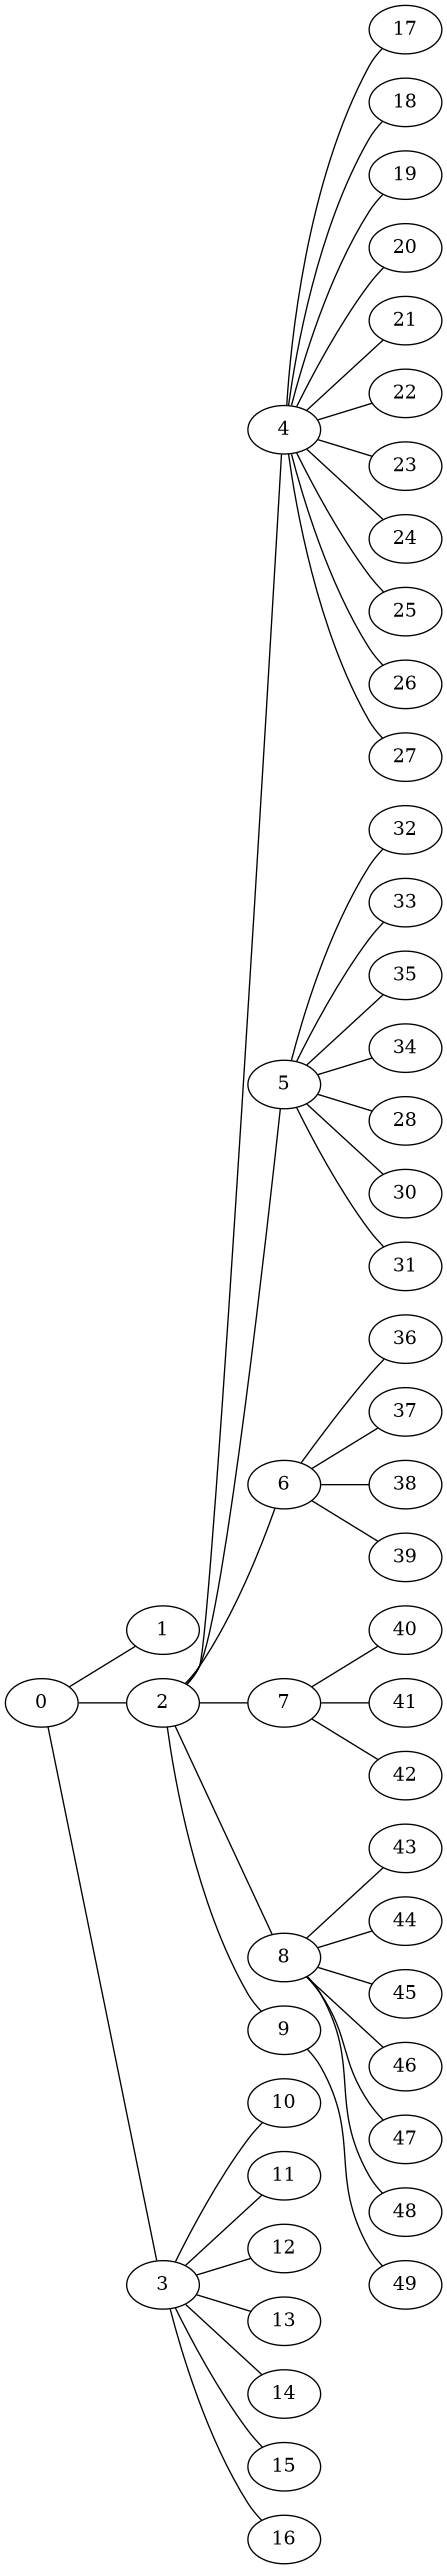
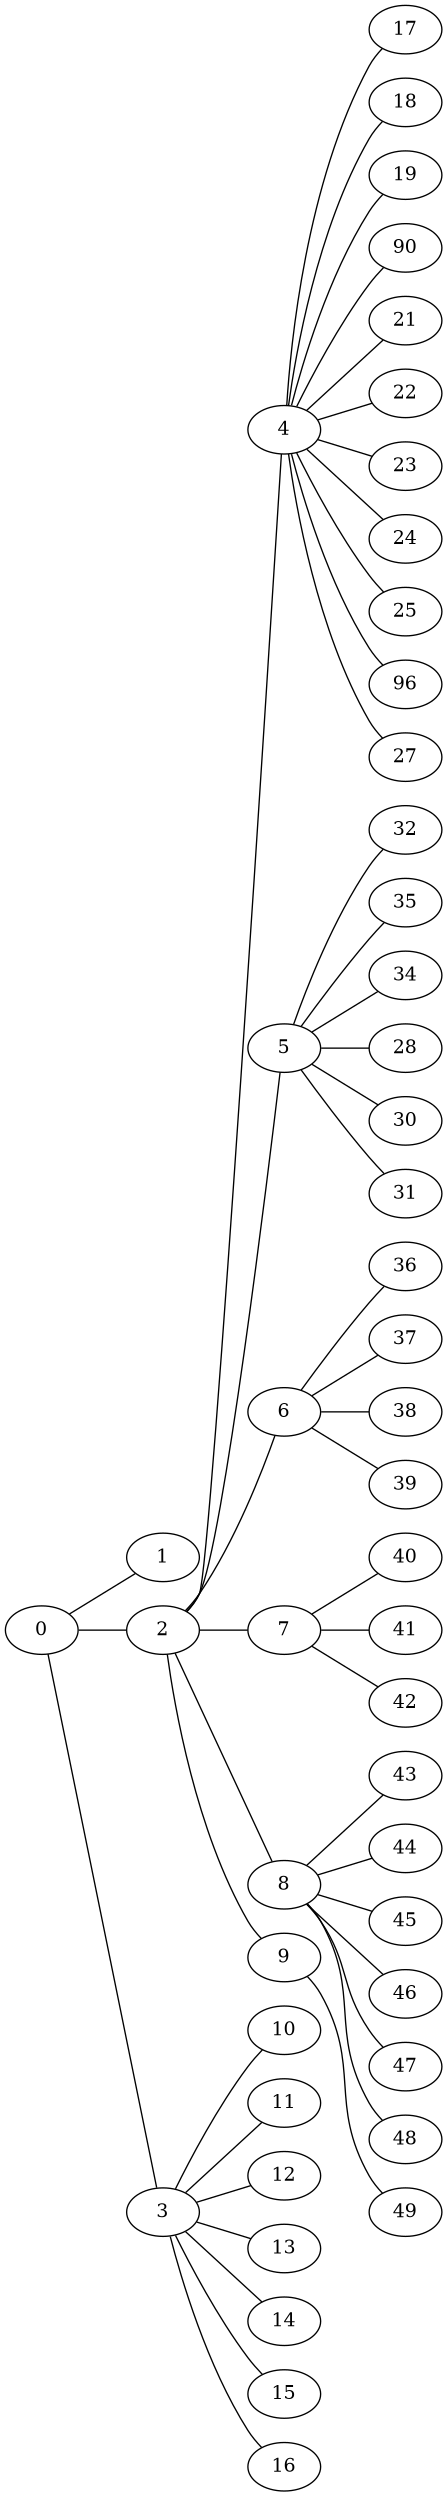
(406, 248) -> (406, 248)
(406, 684) -> (406, 684)
(406, 903) -> none
